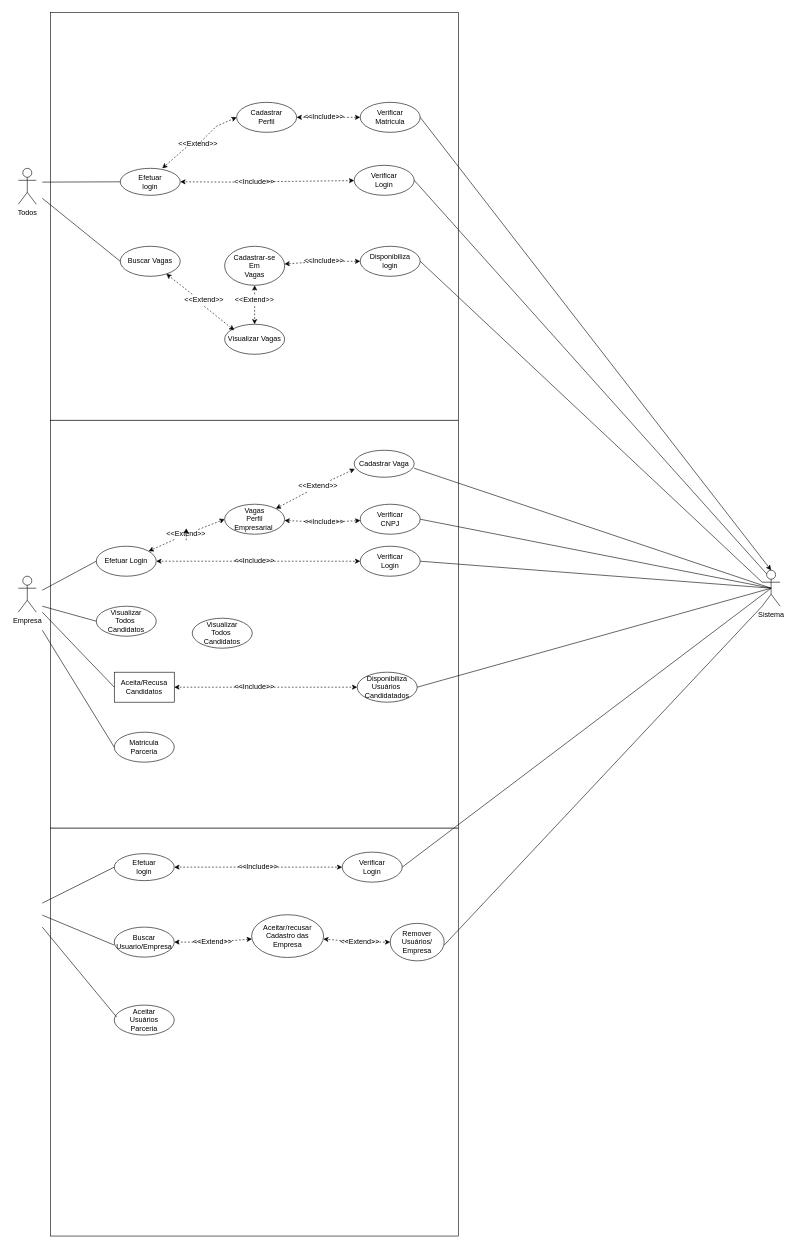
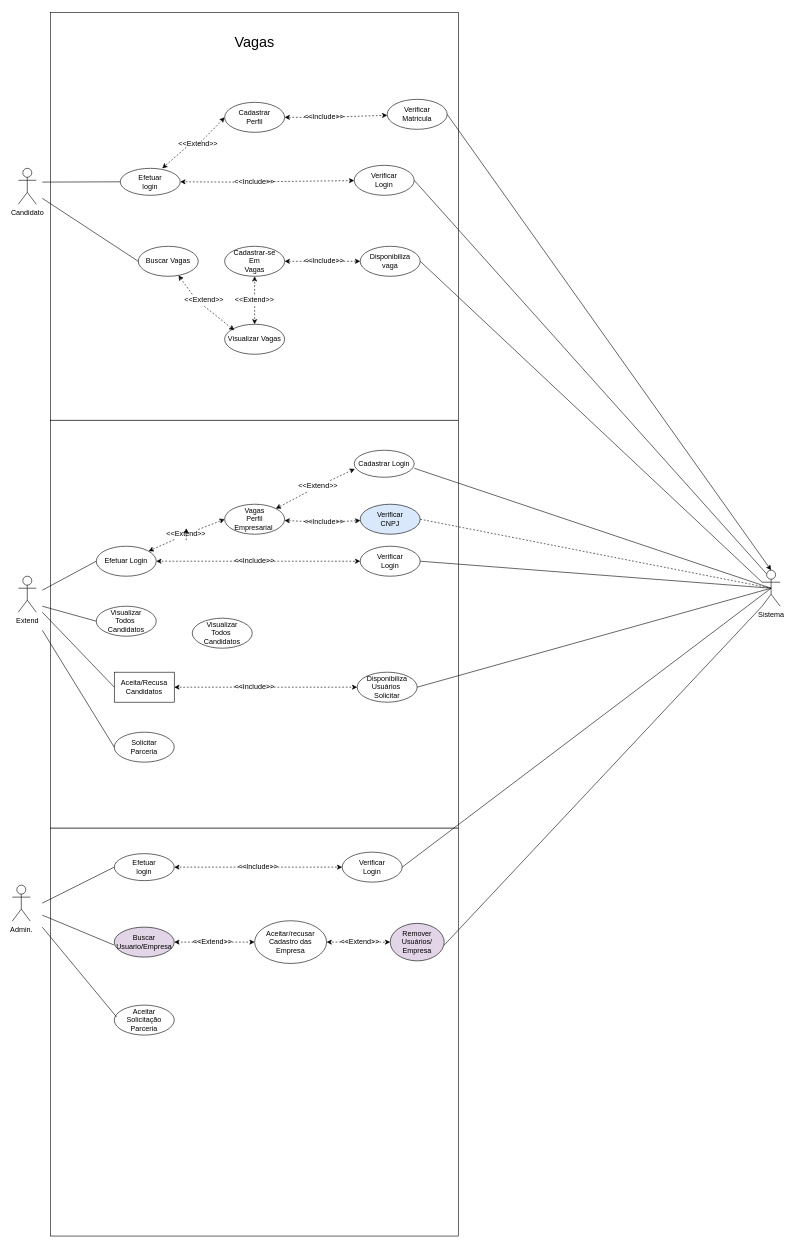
none -> (255, 42)
(267, 117) -> (255, 117)
(390, 117) -> (417, 114)
(28, 213) -> (28, 213)
(150, 261) -> (168, 261)
(390, 261) -> (390, 261)
(255, 266) -> (255, 261)
(384, 464) -> (384, 464)
(390, 519) -> (390, 519)
(590, 553) -> (590, 553)
(28, 621) -> (28, 621)
(387, 687) -> (387, 687)
(144, 747) -> (144, 747)
none -> (21, 903)
(288, 936) -> (291, 942)
(144, 942) -> (144, 942)
(417, 942) -> (417, 942)
(144, 1020) -> (144, 1020)
